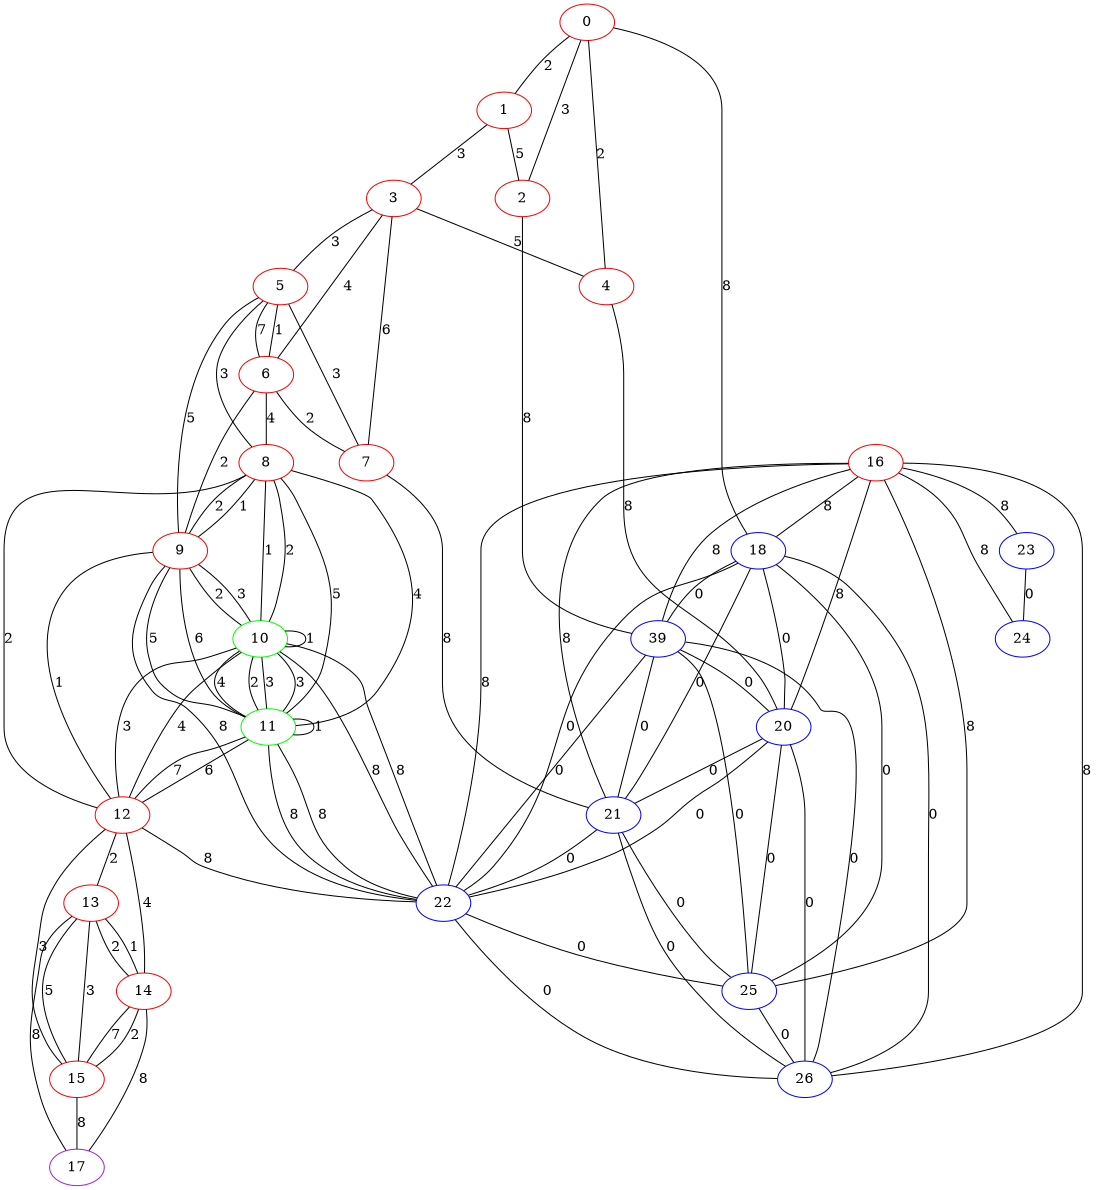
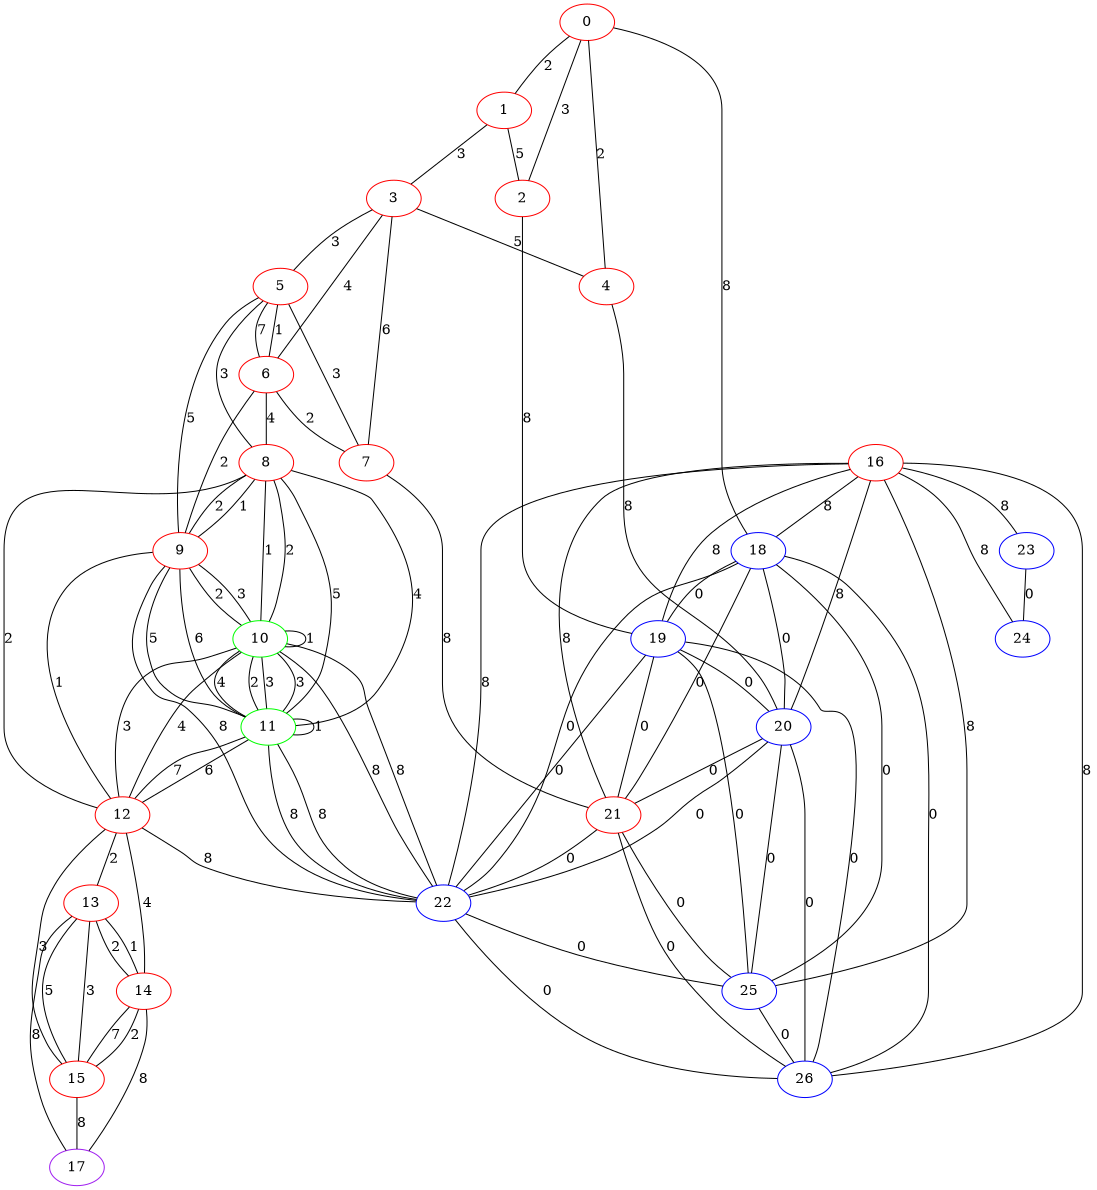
(658, 639) -> (658, 639)
(614, 815) -> (614, 815)
